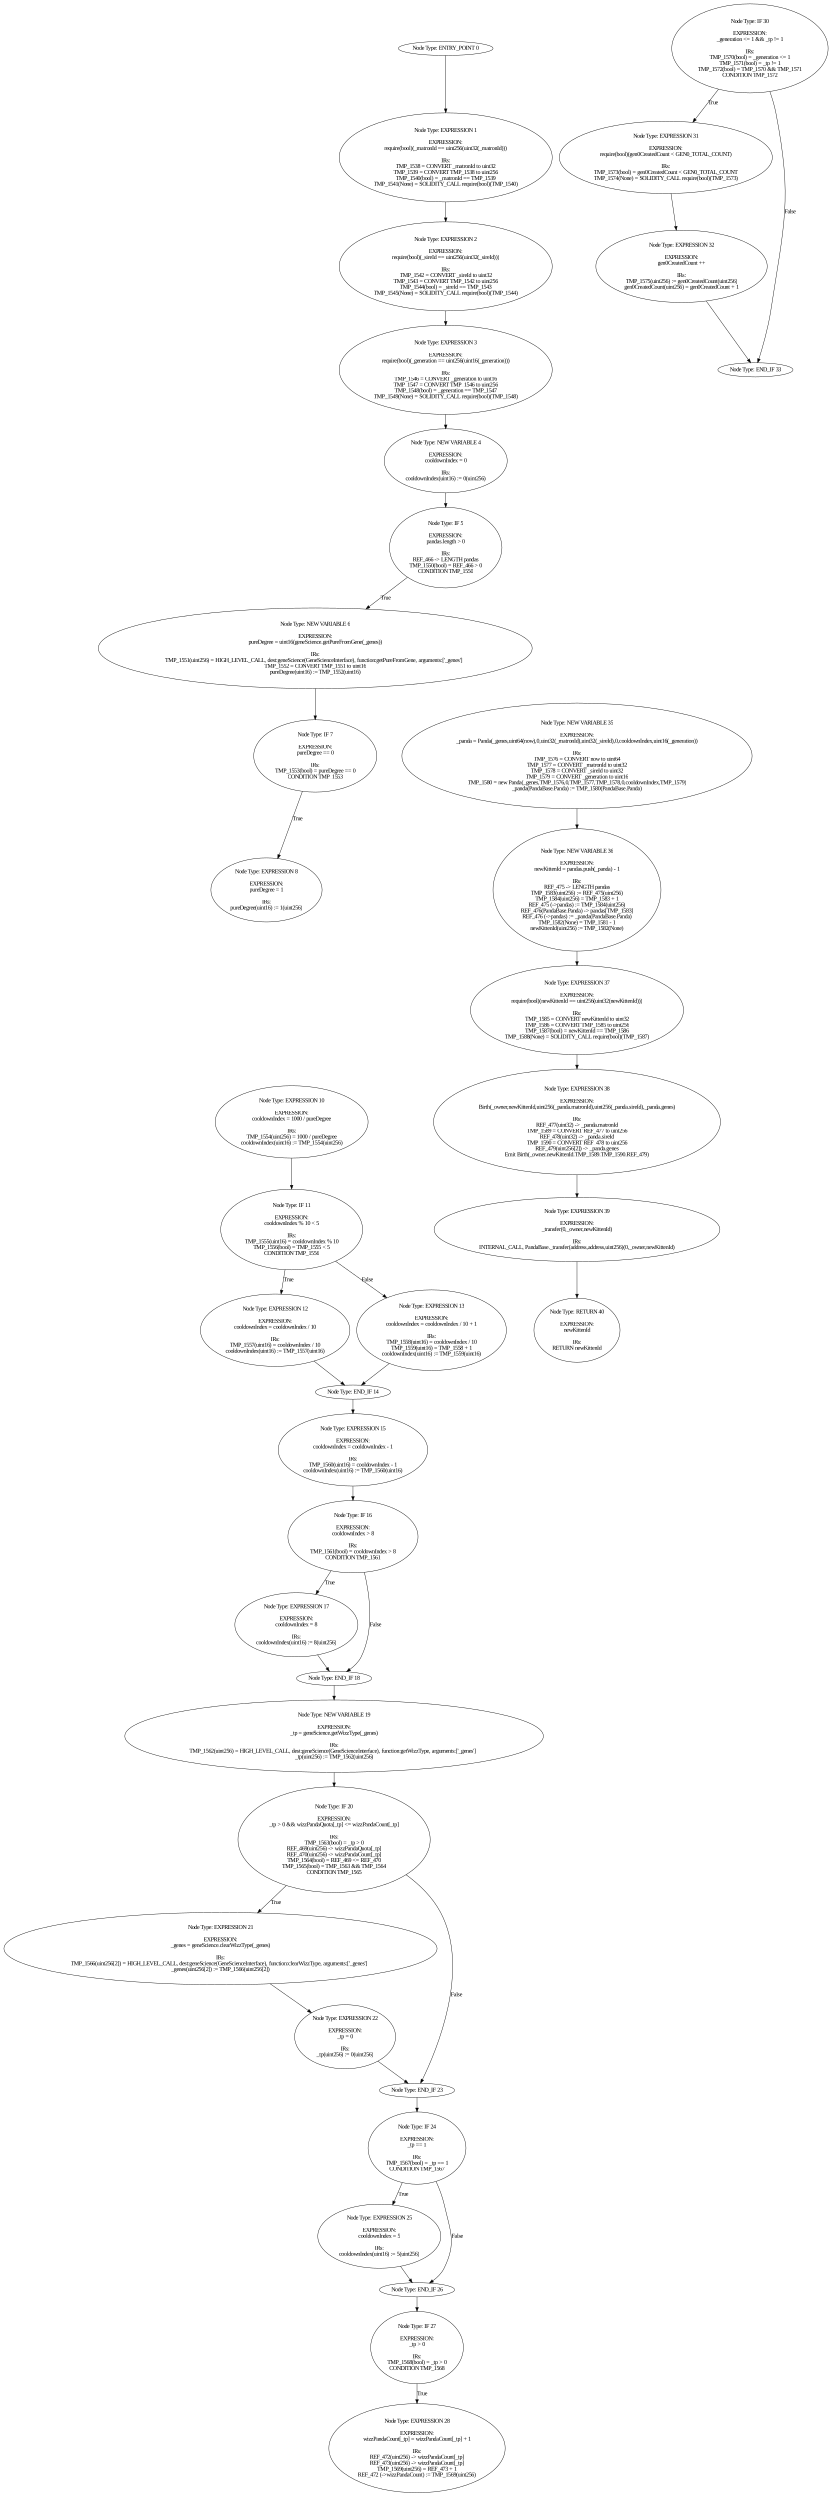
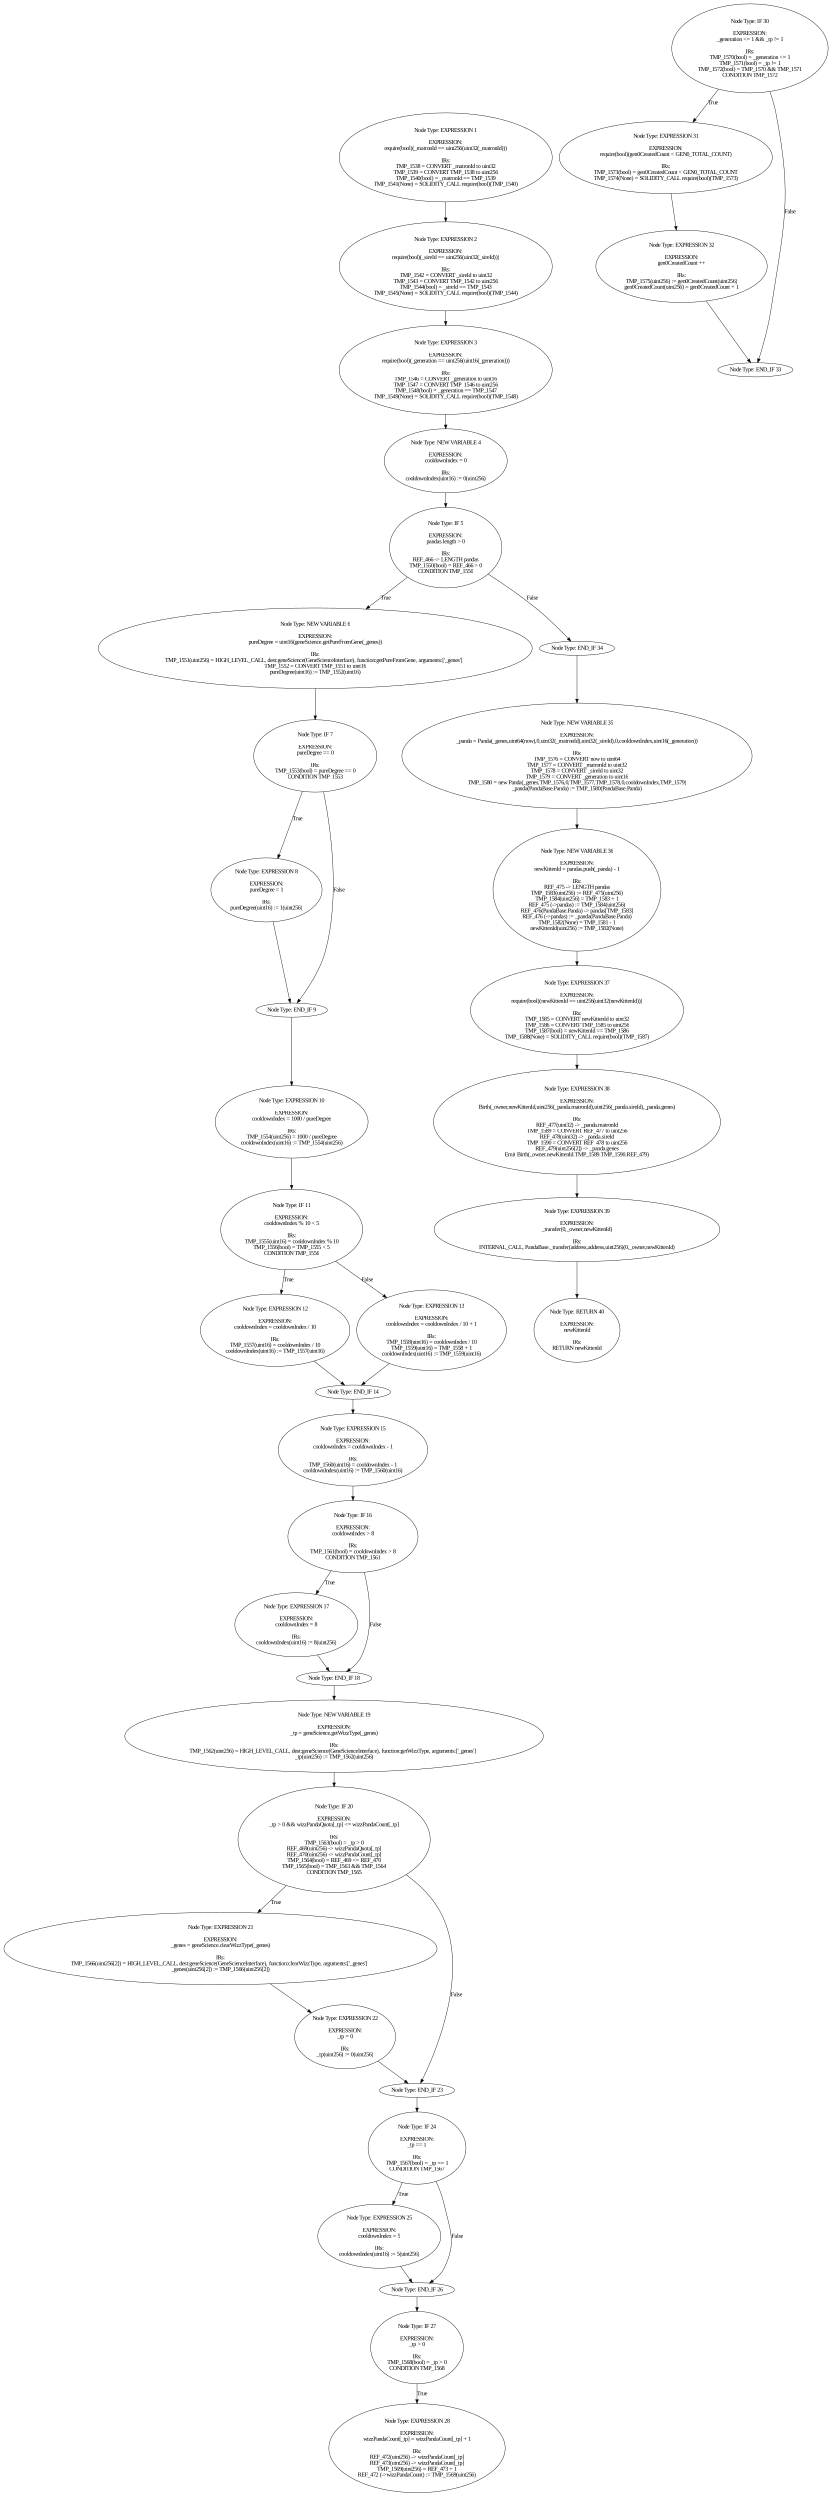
(446, 48) -> none
none -> (577, 648)
none -> (292, 1010)
